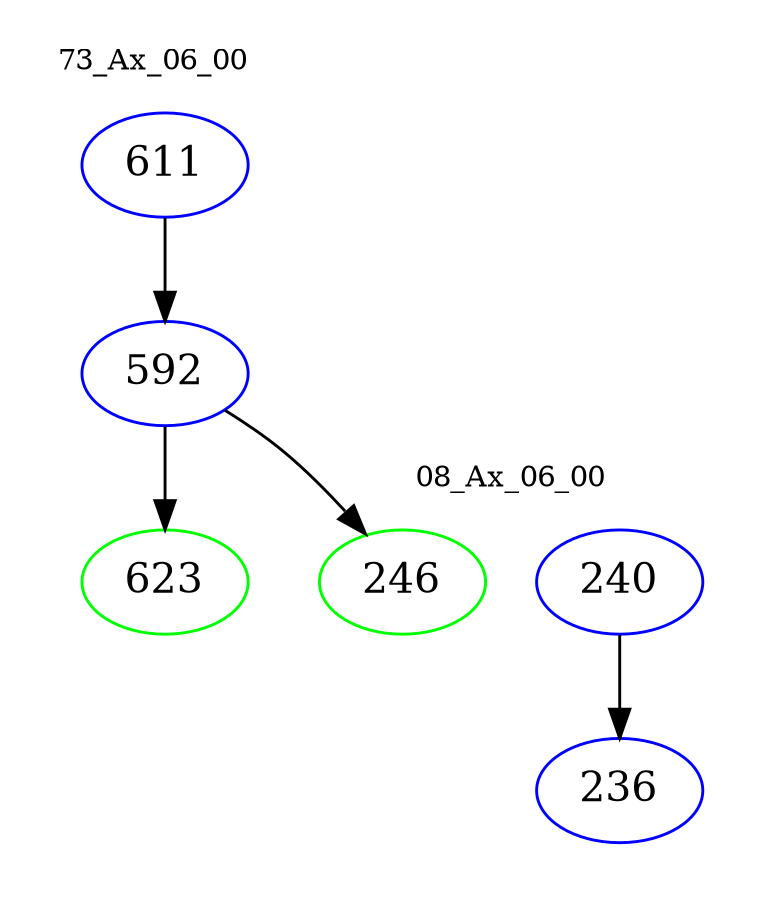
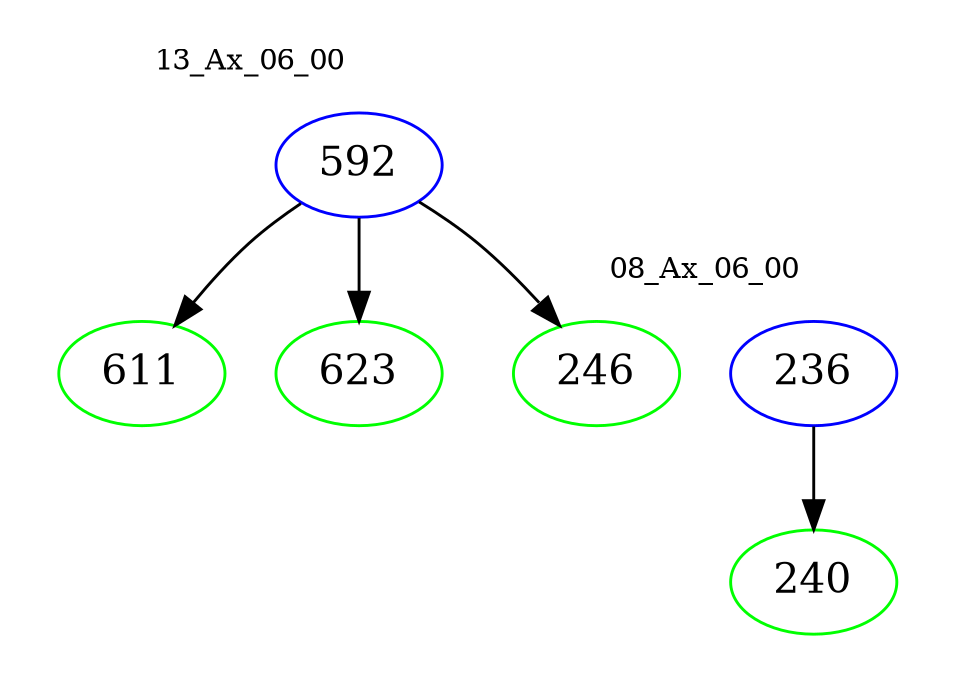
(153, 62) -> (250, 62)
(165, 165) -> (142, 374)
(165, 255) -> (243, 249)
(620, 582) -> (814, 582)
(620, 672) -> (814, 464)
